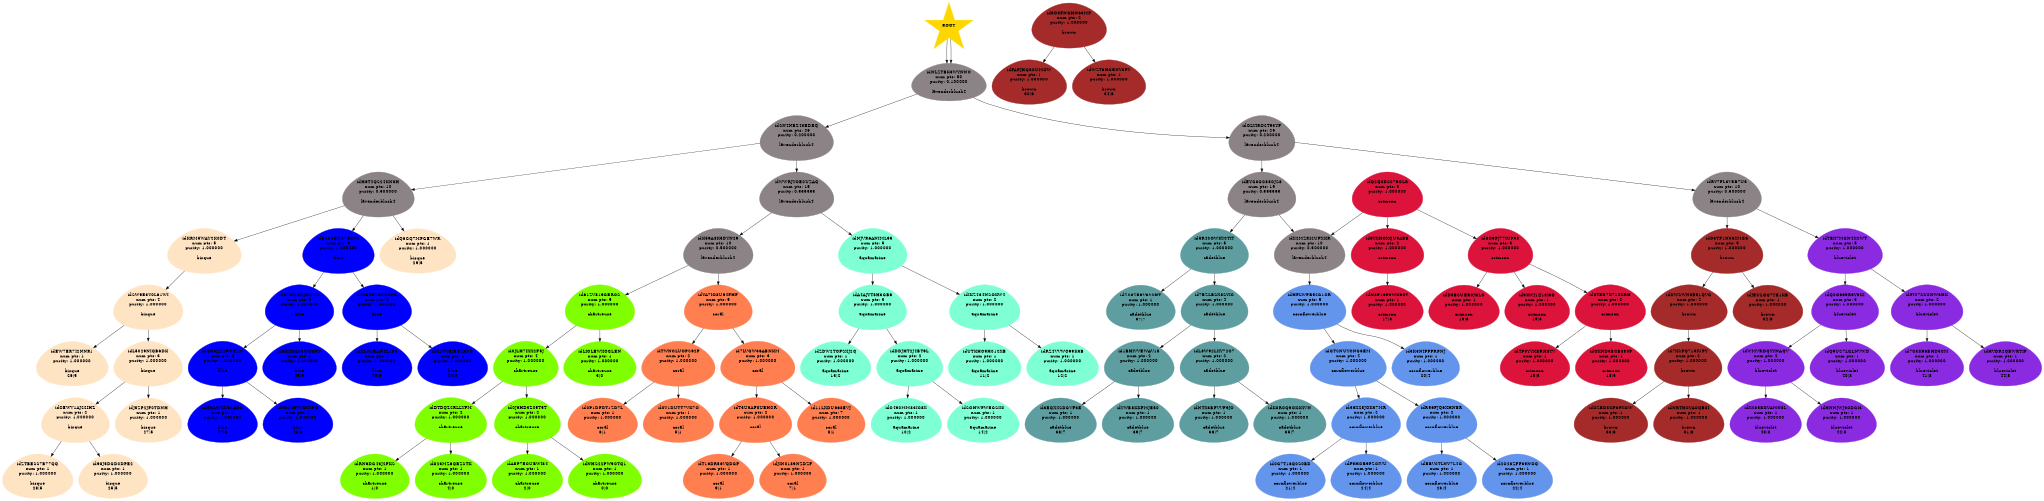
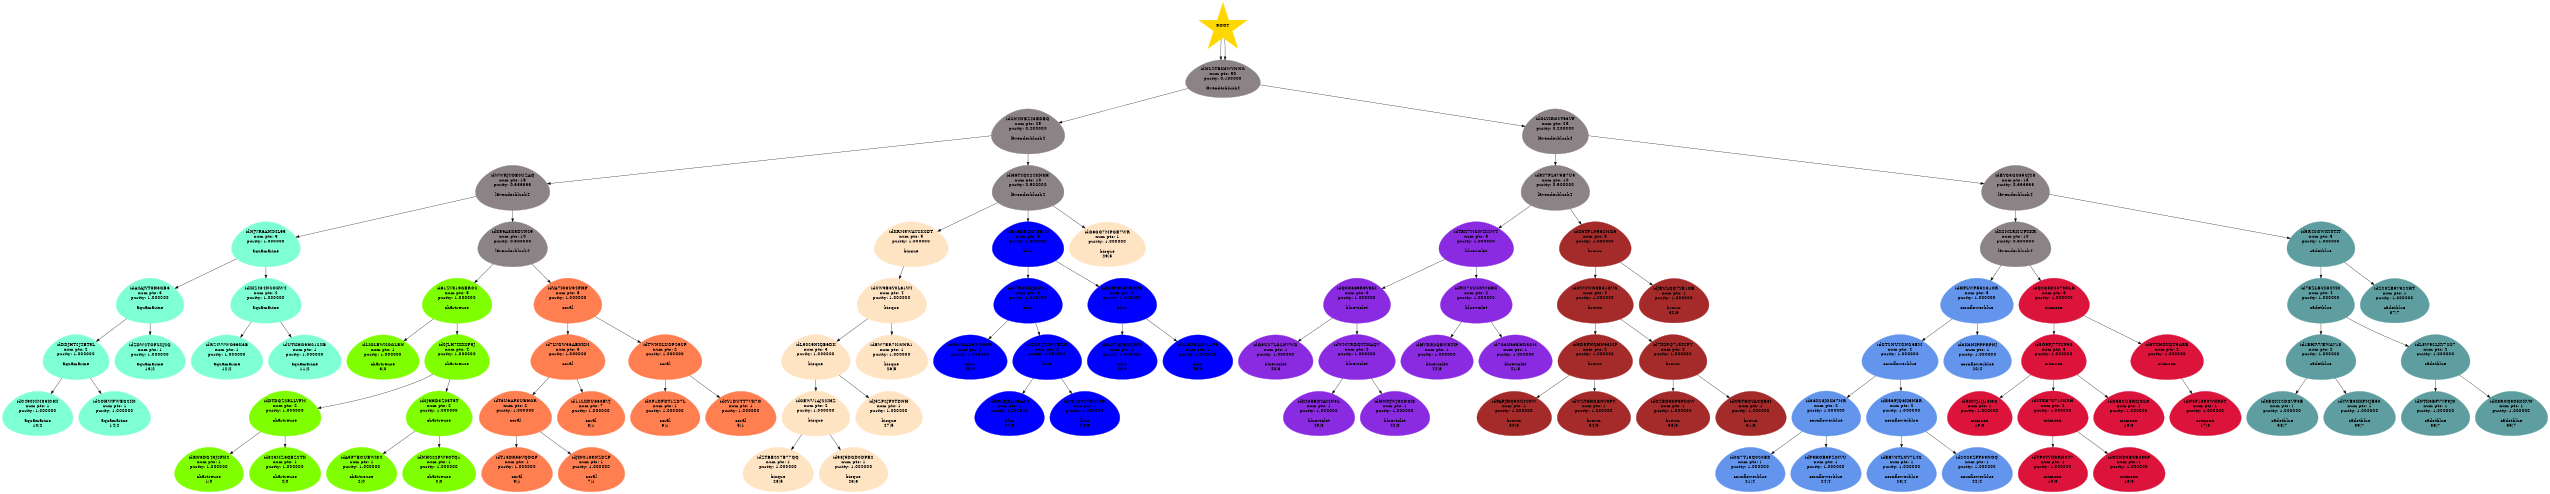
(1348, 223) -> (2034, 272)
none -> (1595, 327)
